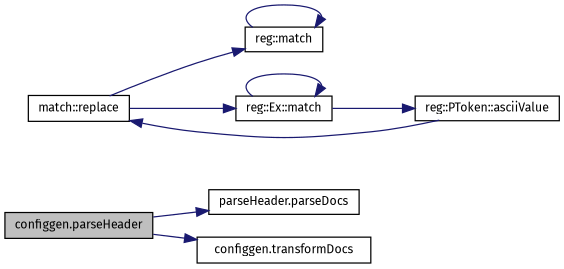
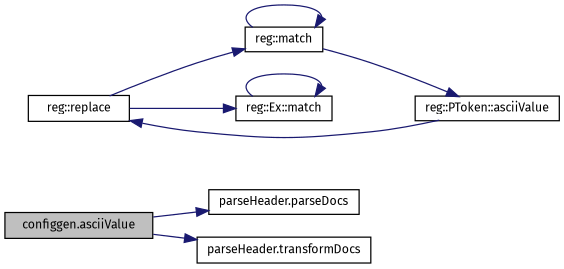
(79, 108) -> (79, 108)
(367, 108) -> (386, 68)
(79, 225) -> (79, 225)
(284, 250) -> (284, 250)
